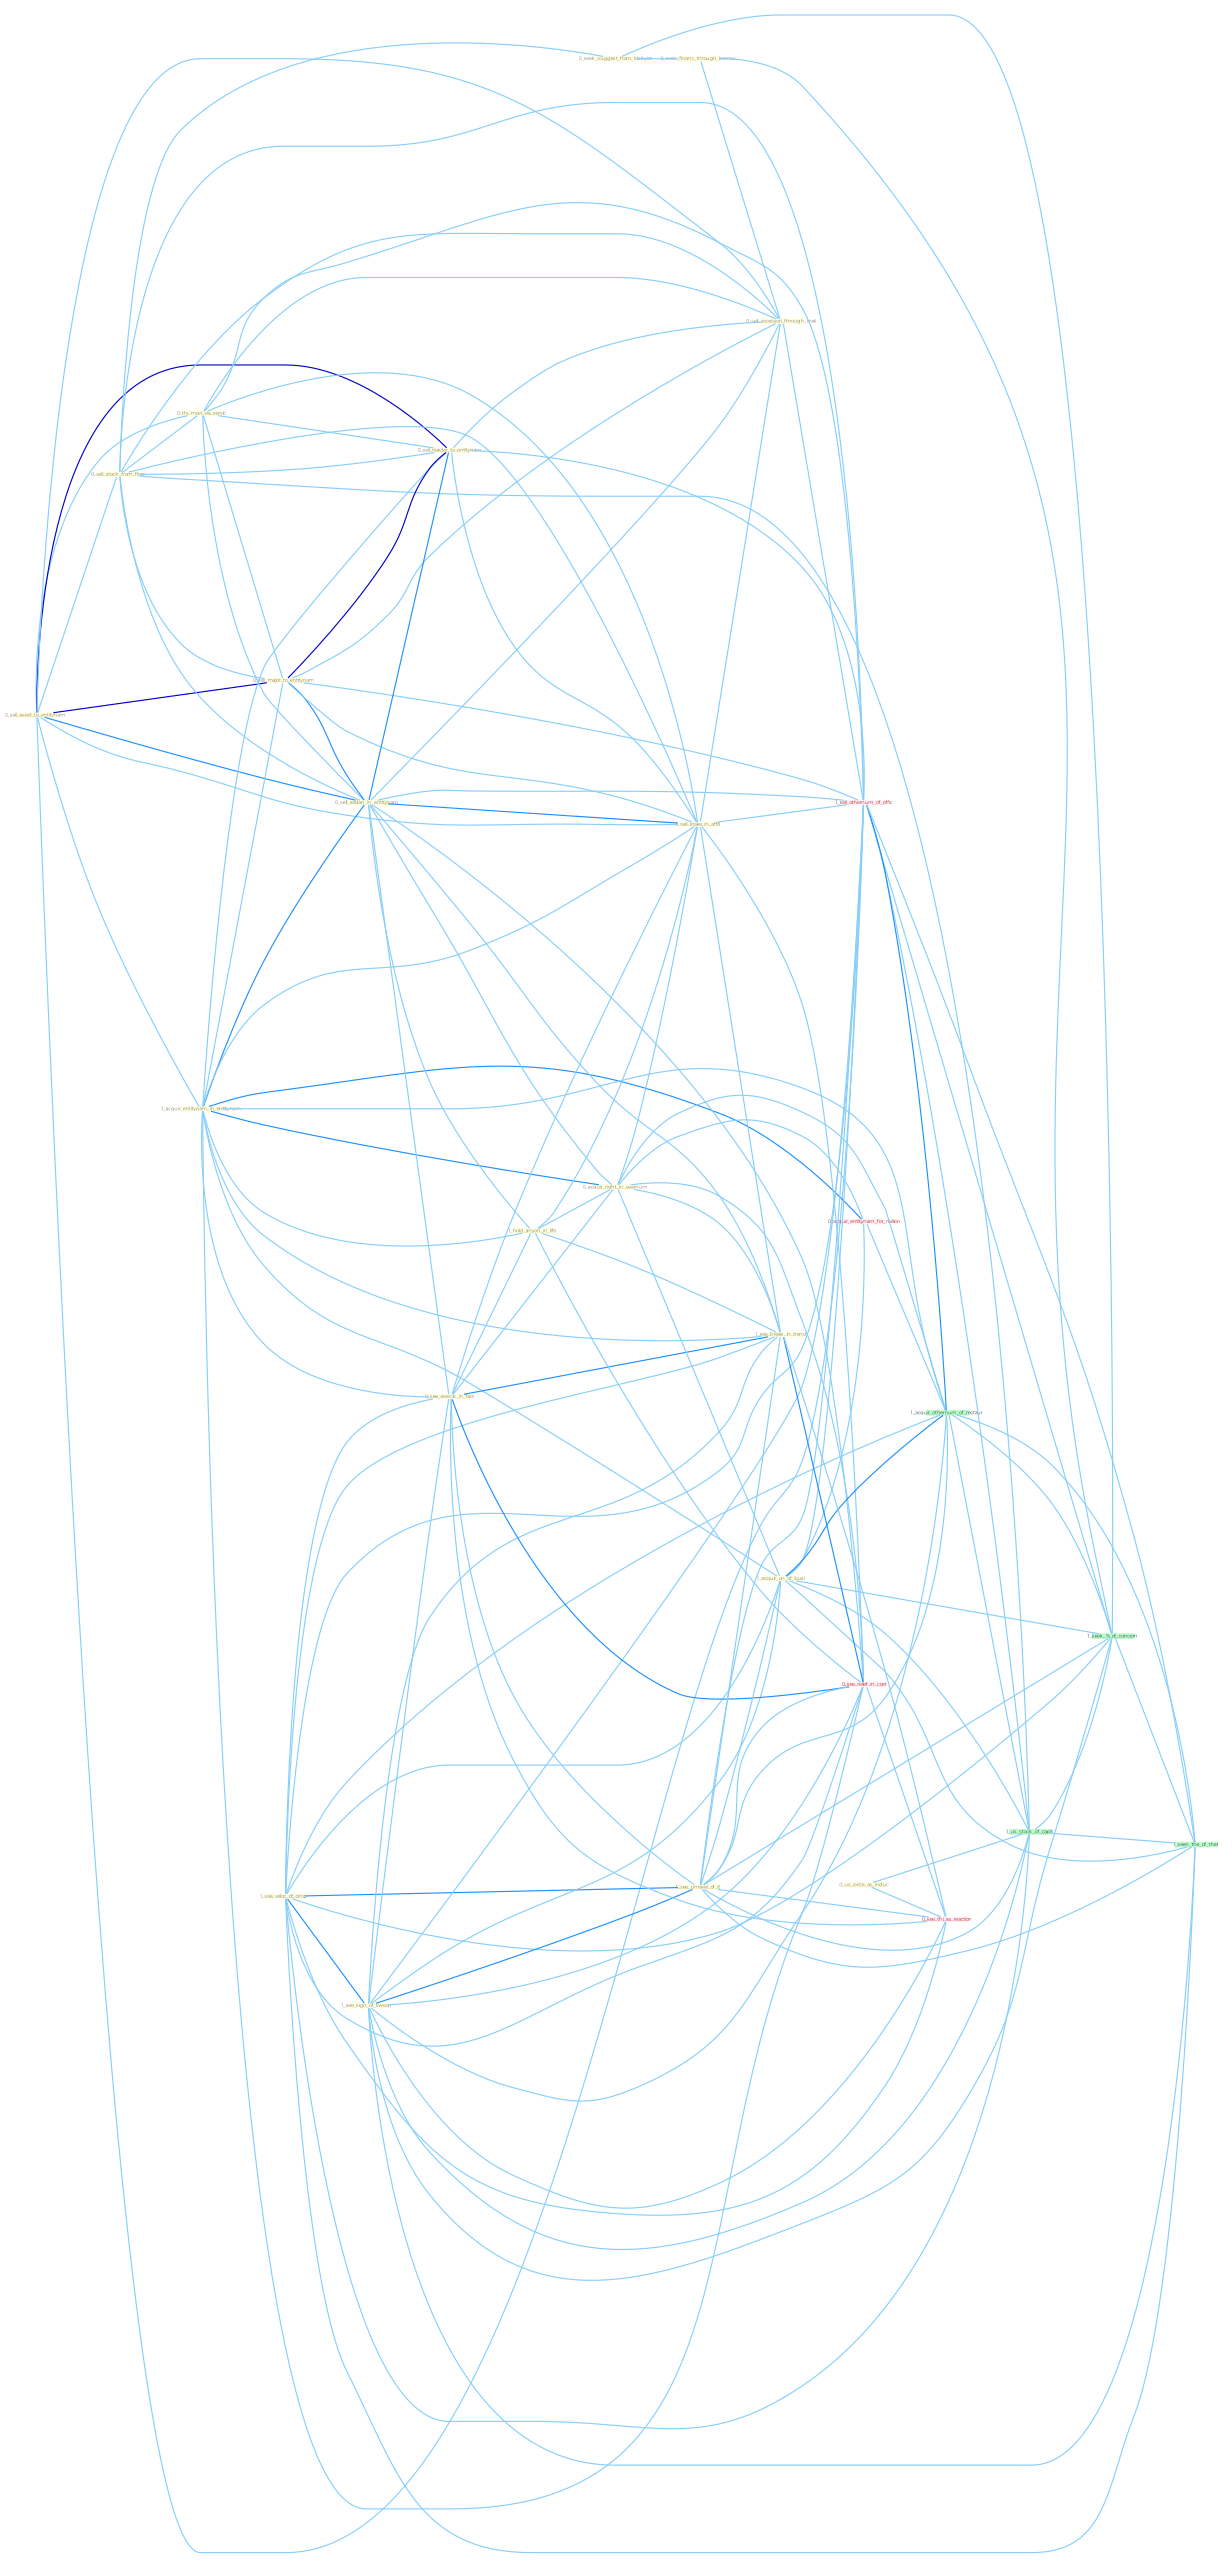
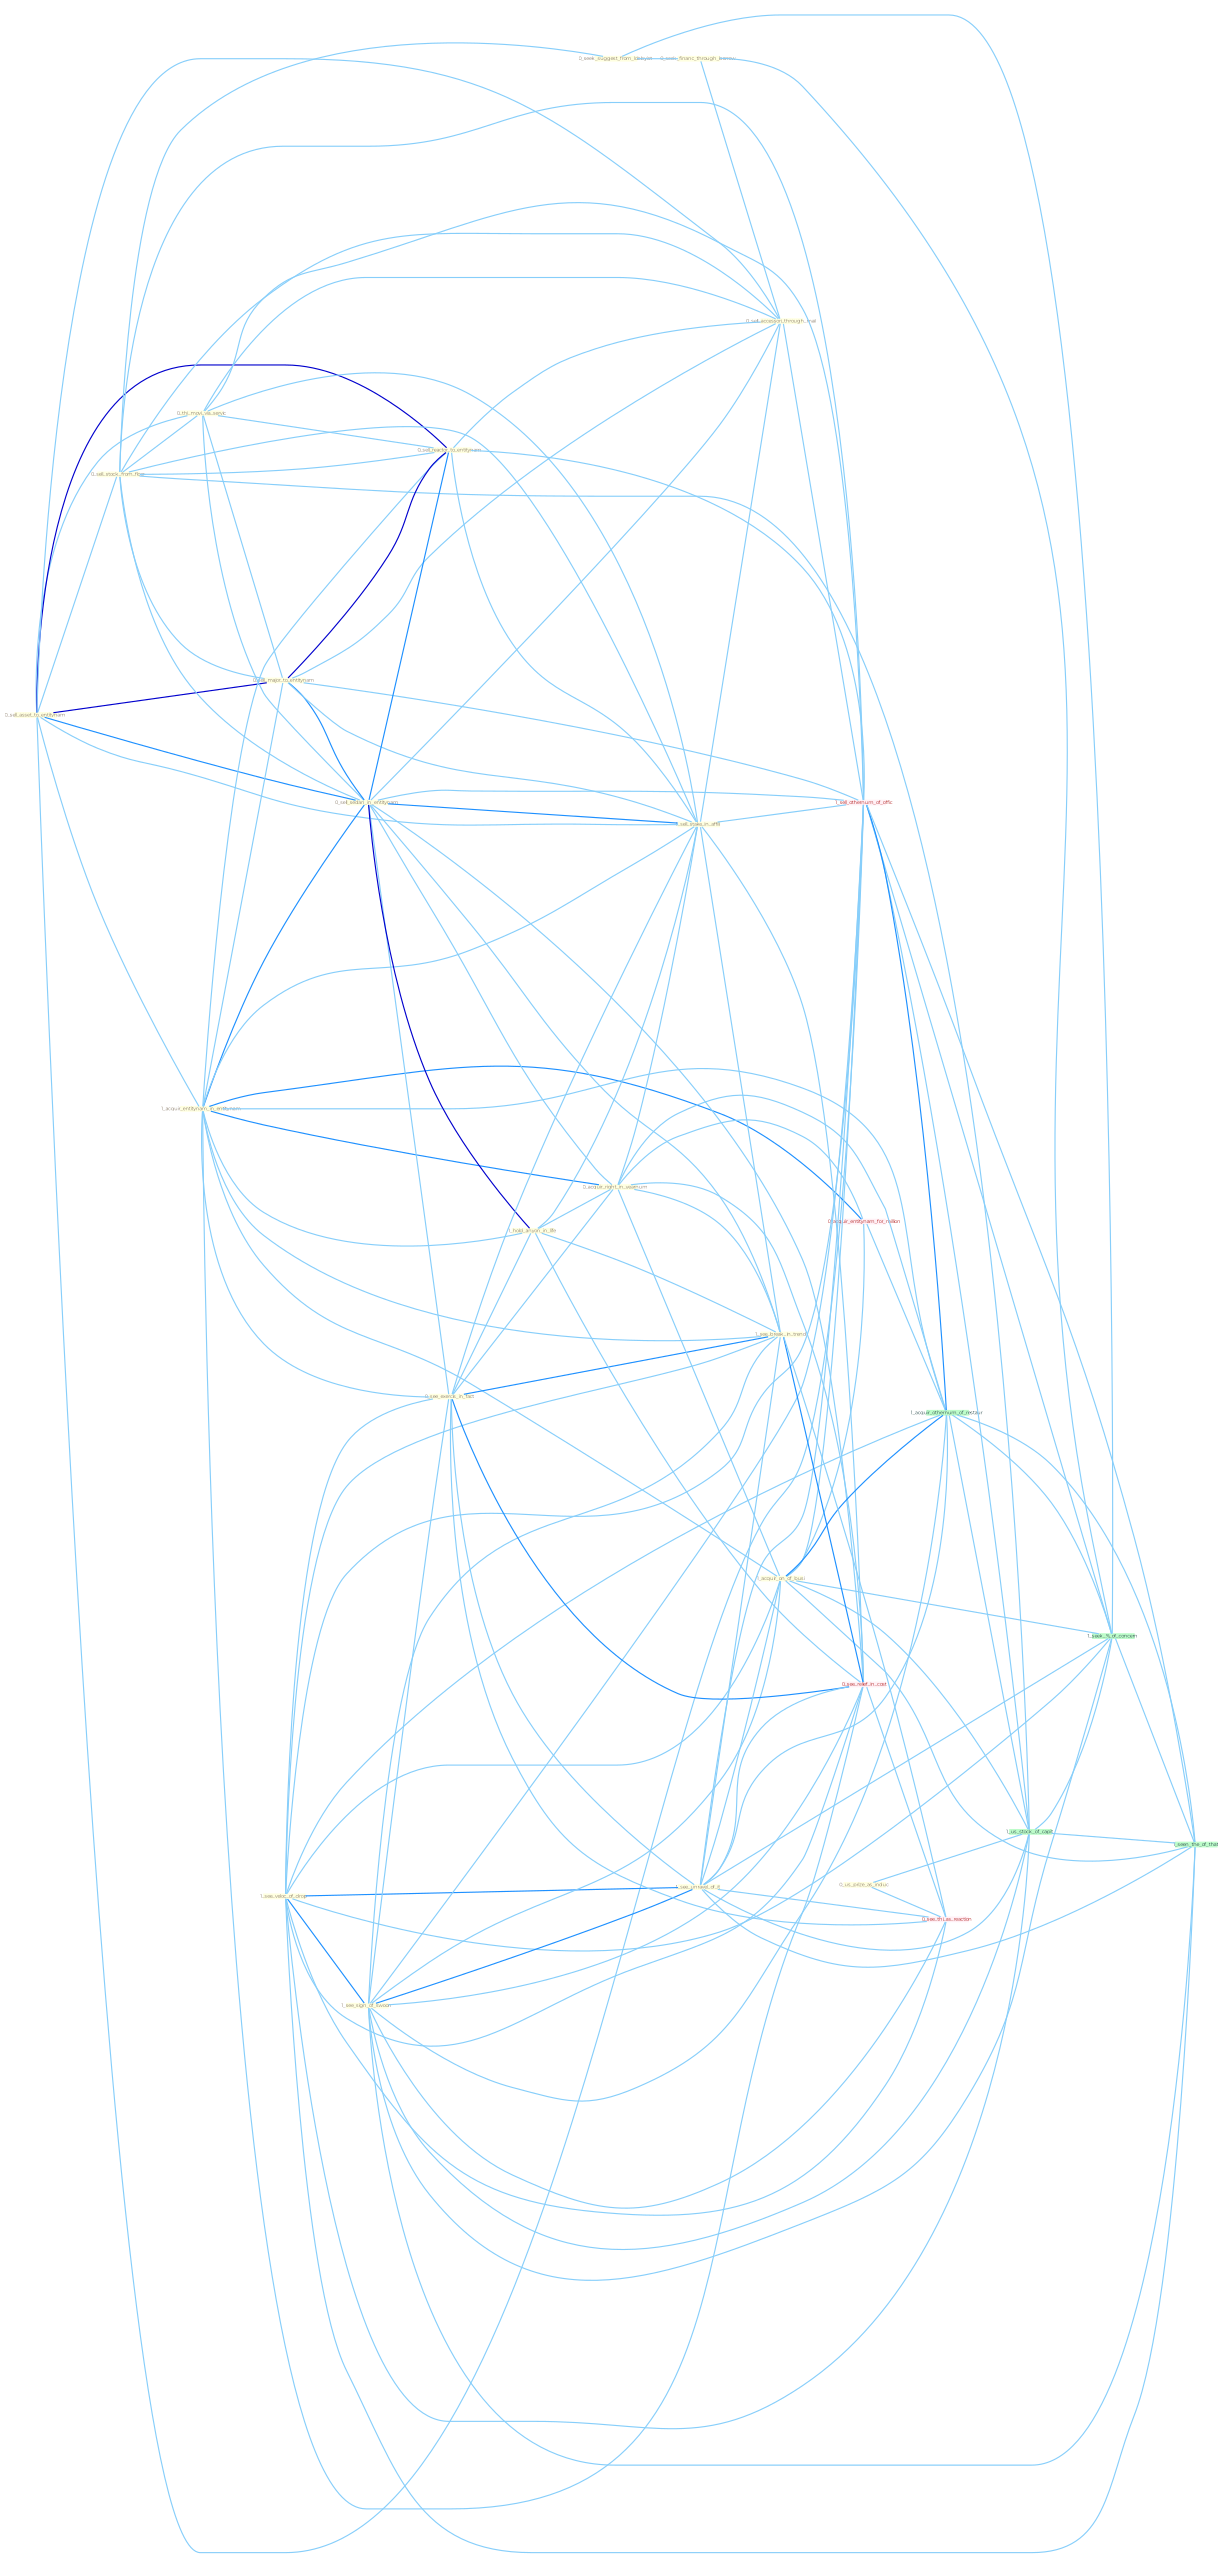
(411, 1032) -> (411, 1032)
